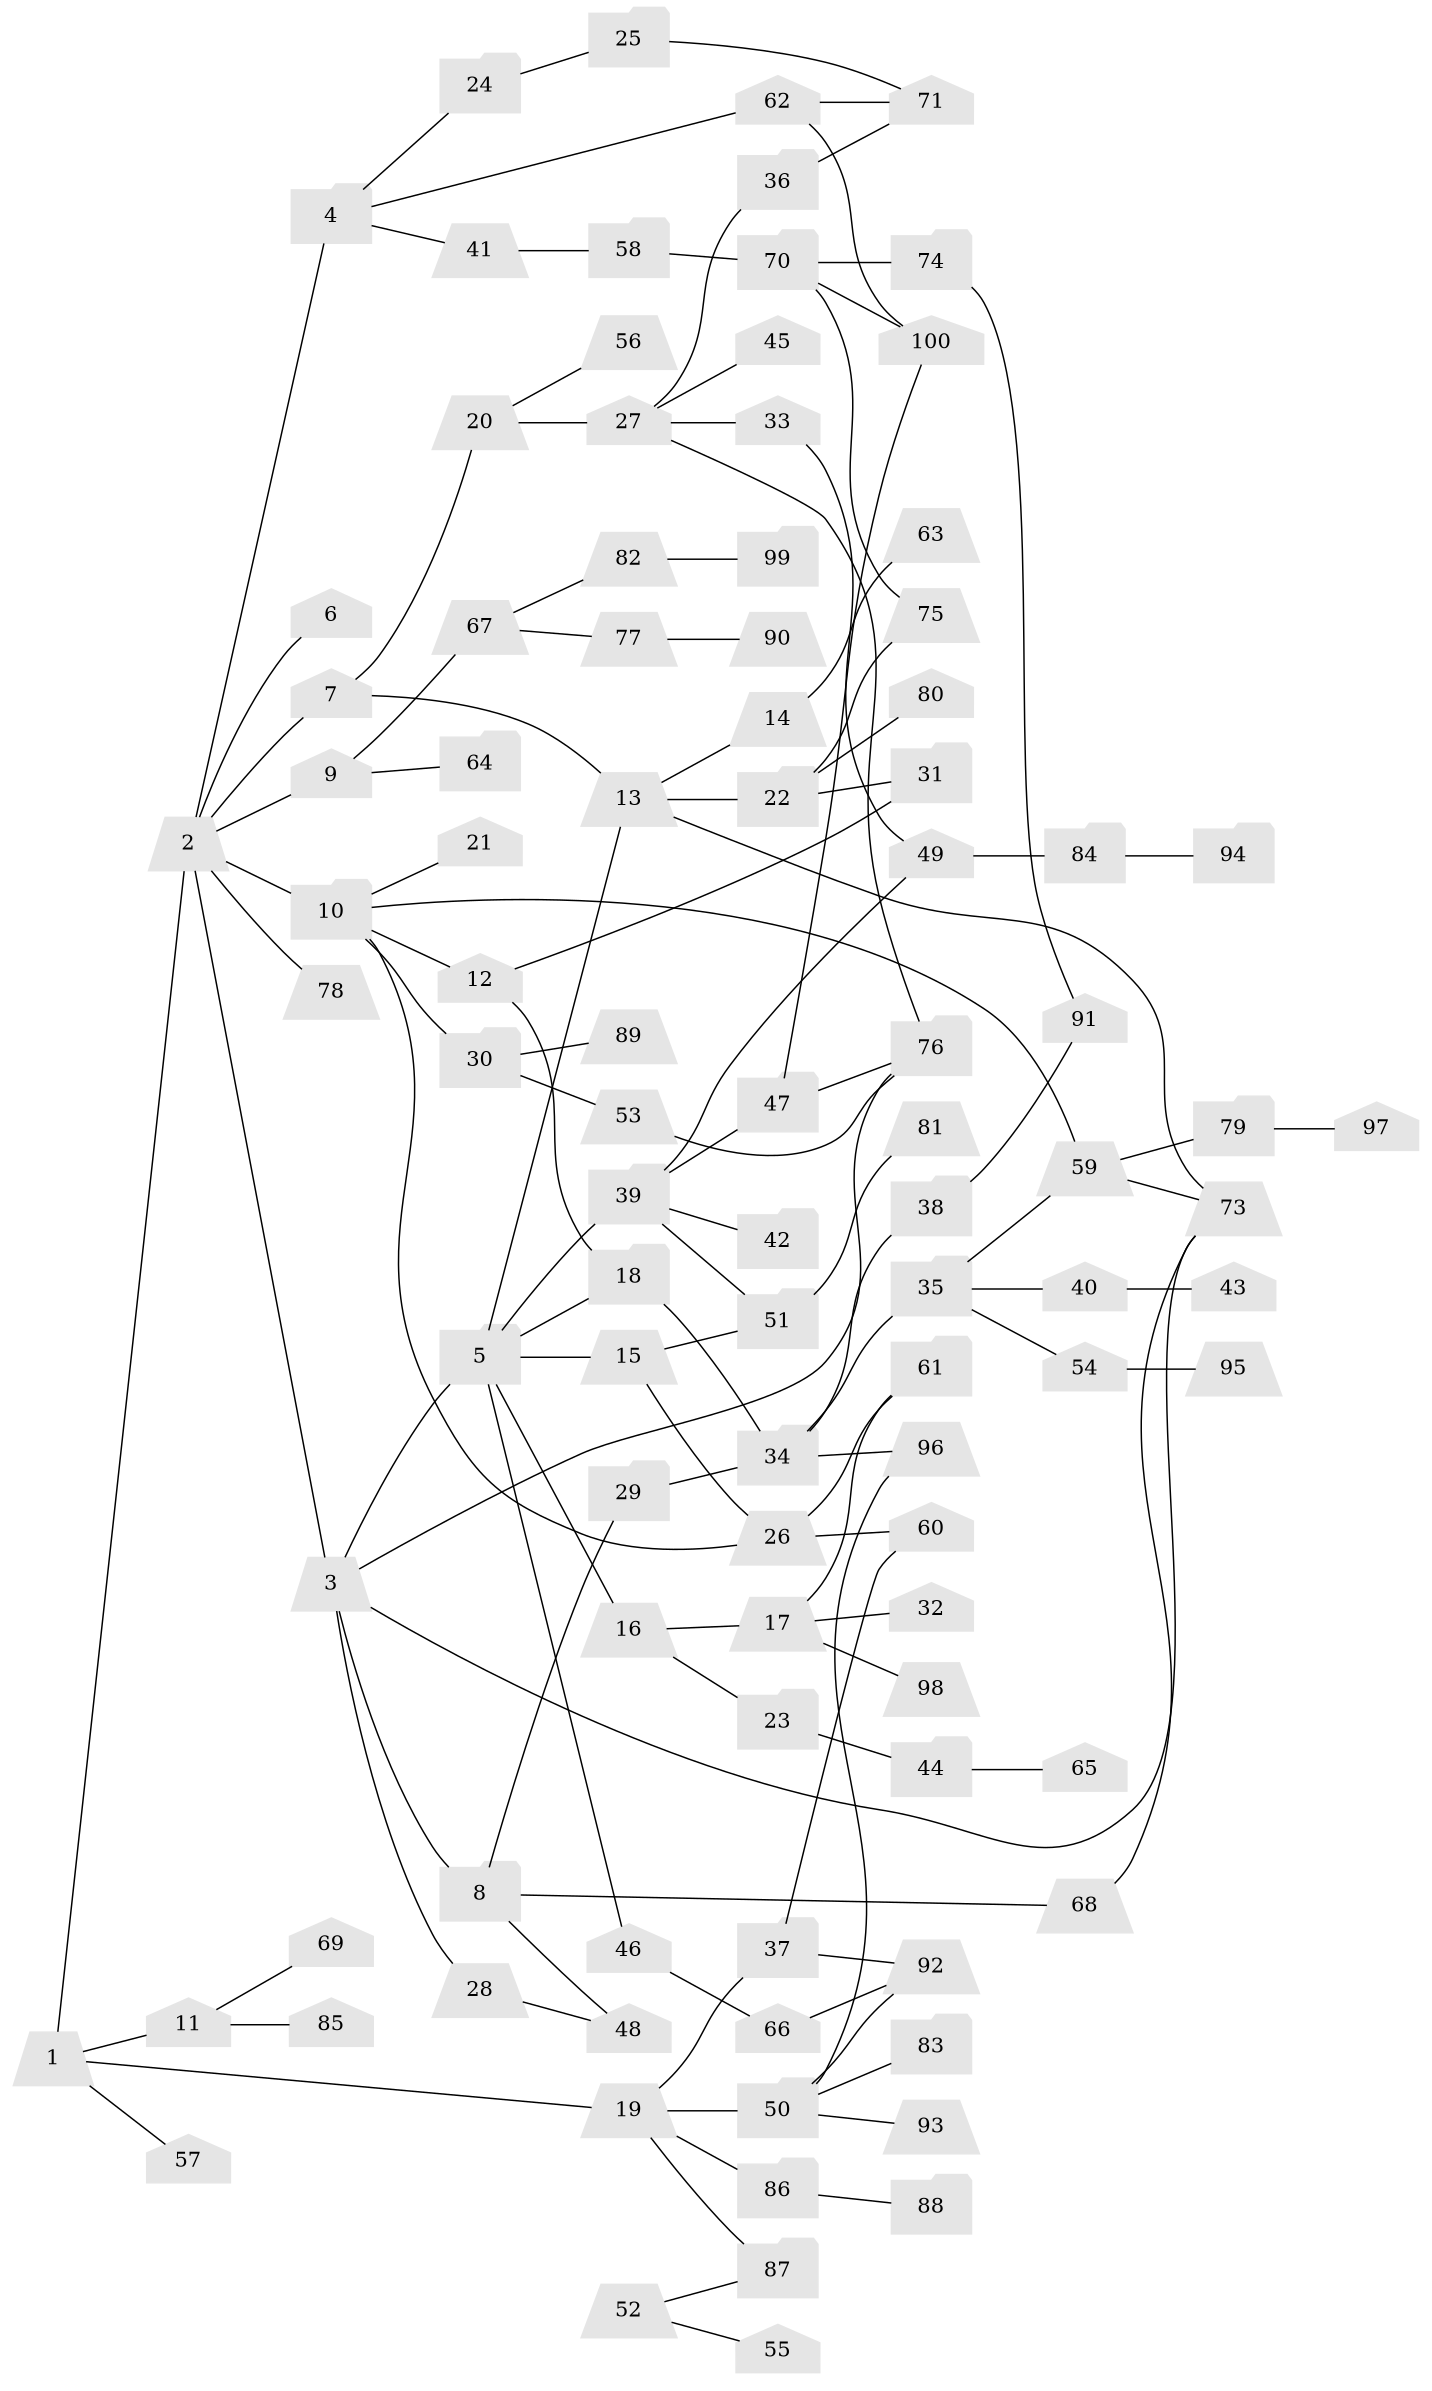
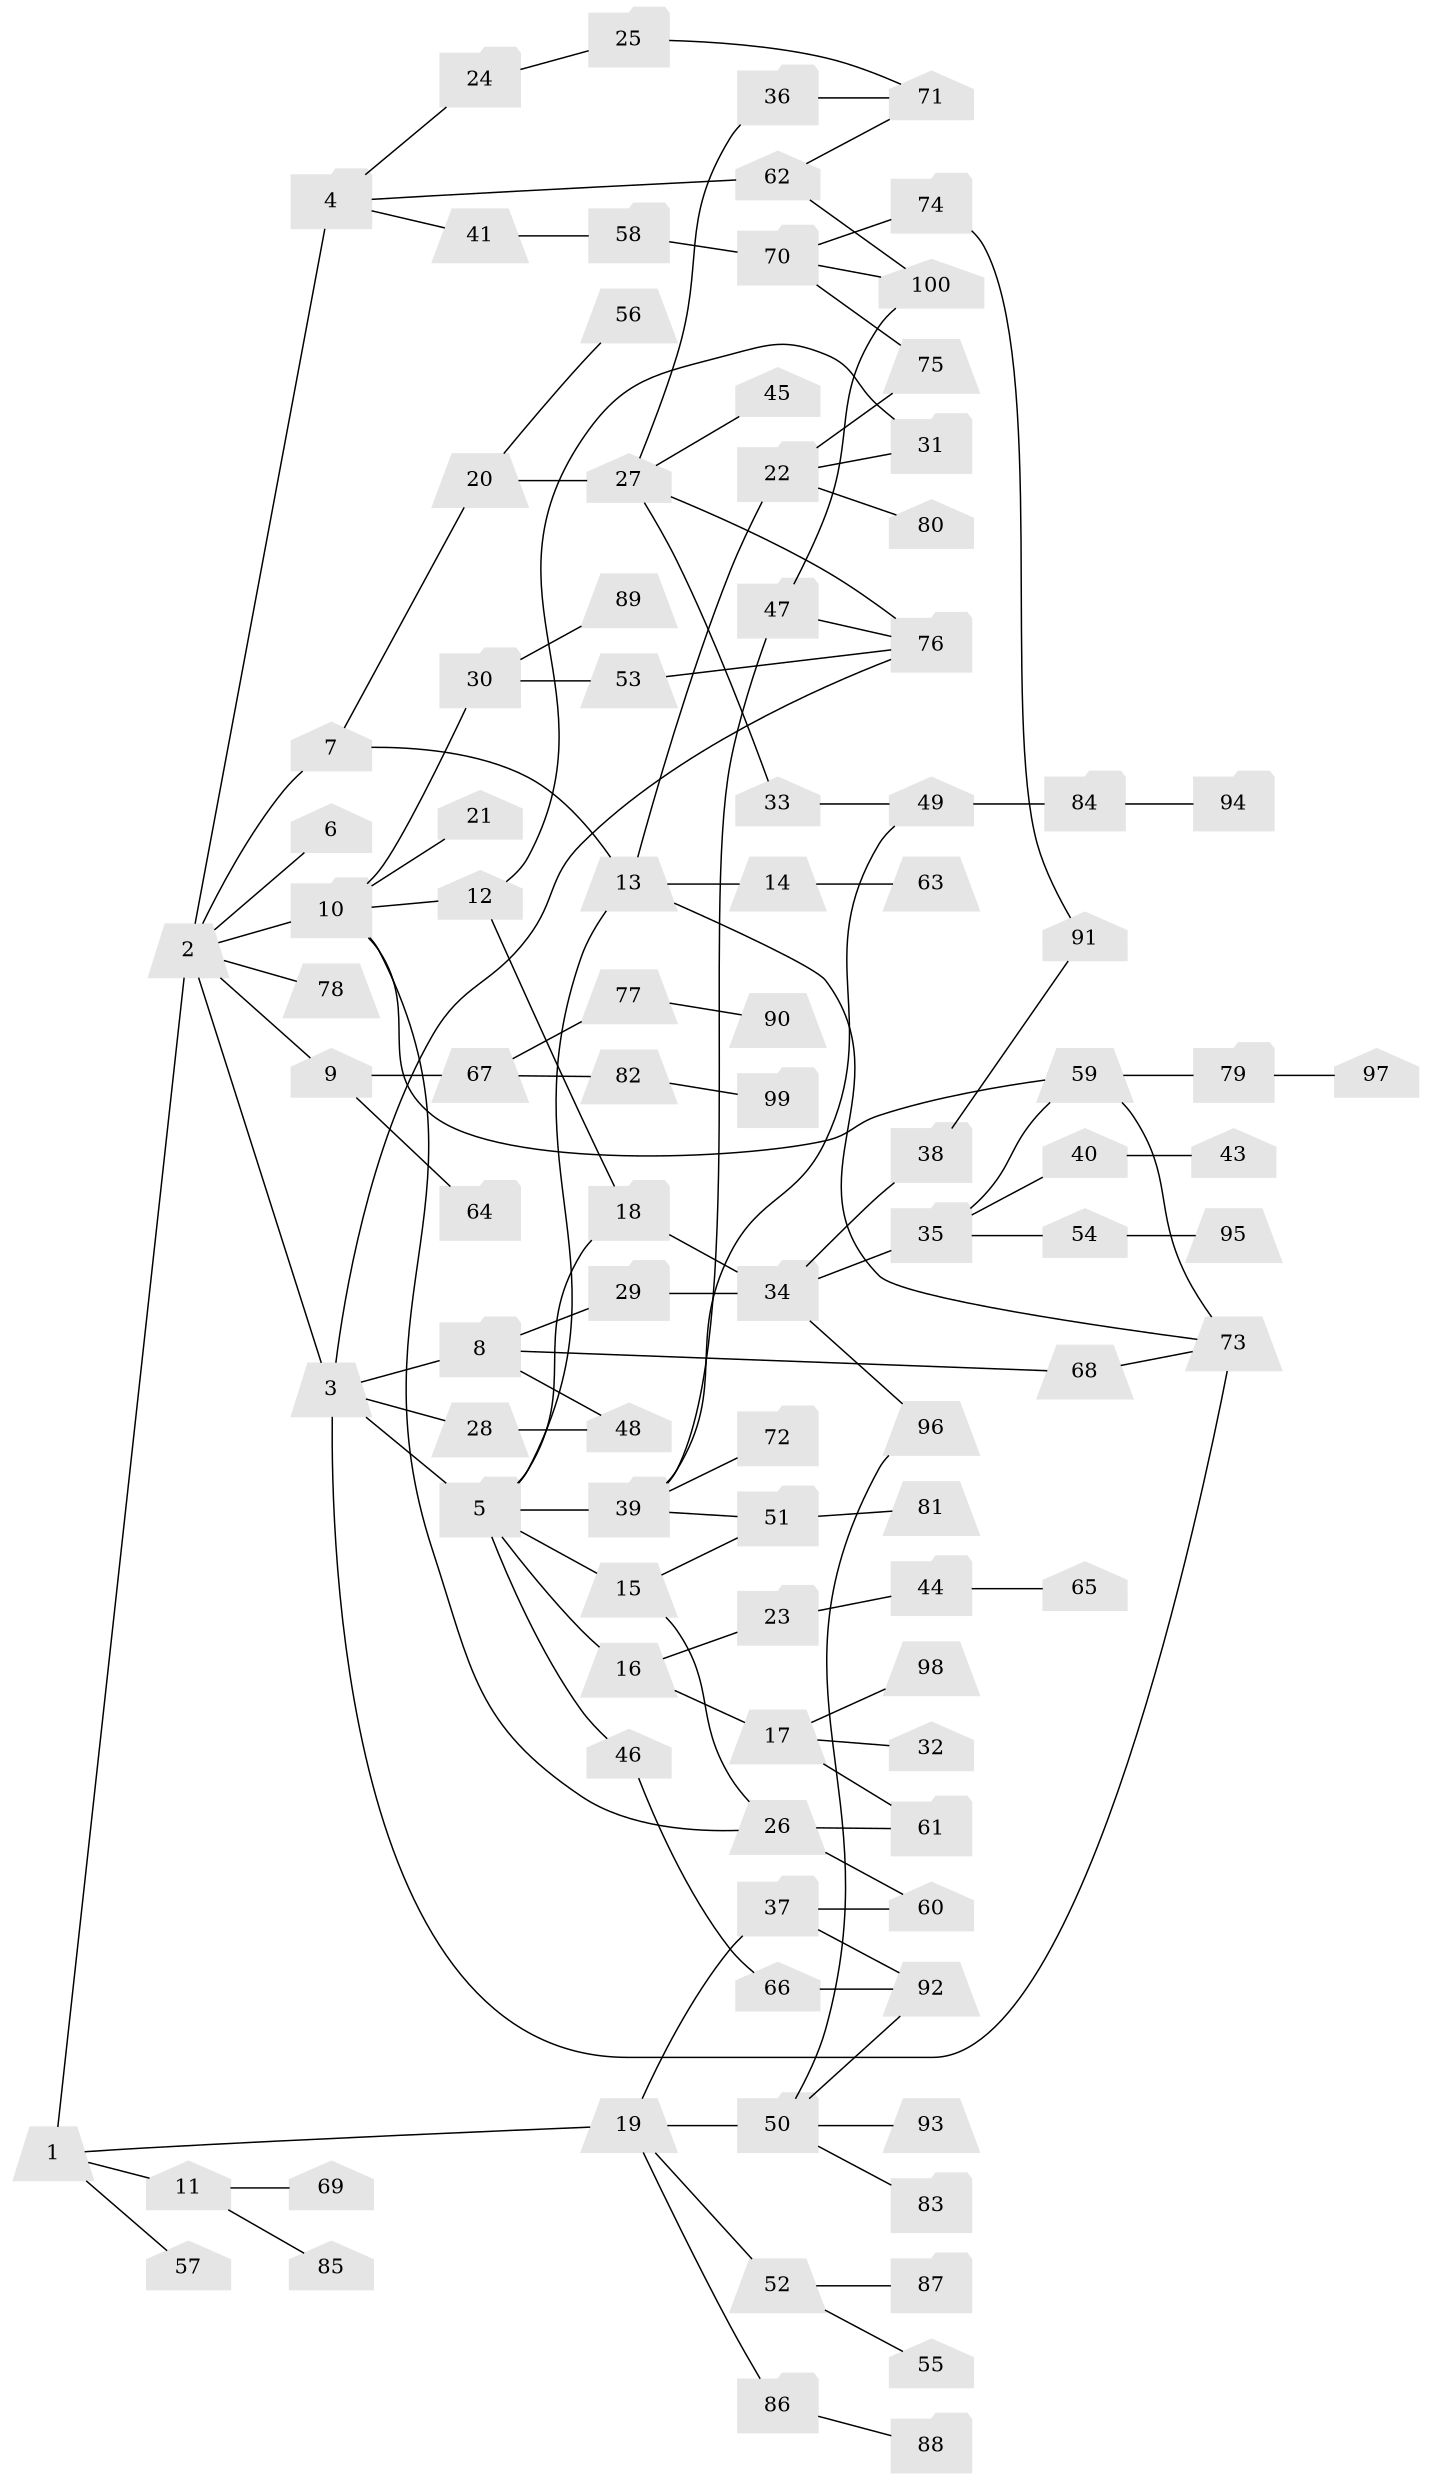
(778, 1242) -> (778, 1439)
(695, 2193) -> (704, 2206)
